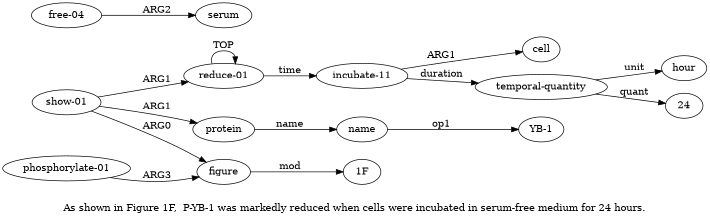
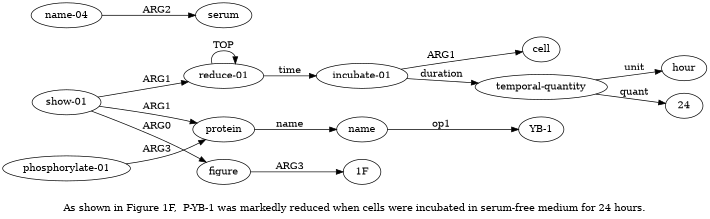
(67, 15) -> (67, 15)
(362, 76) -> (362, 76)
(290, 167) -> (290, 167)
(151, 181) -> (164, 157)
